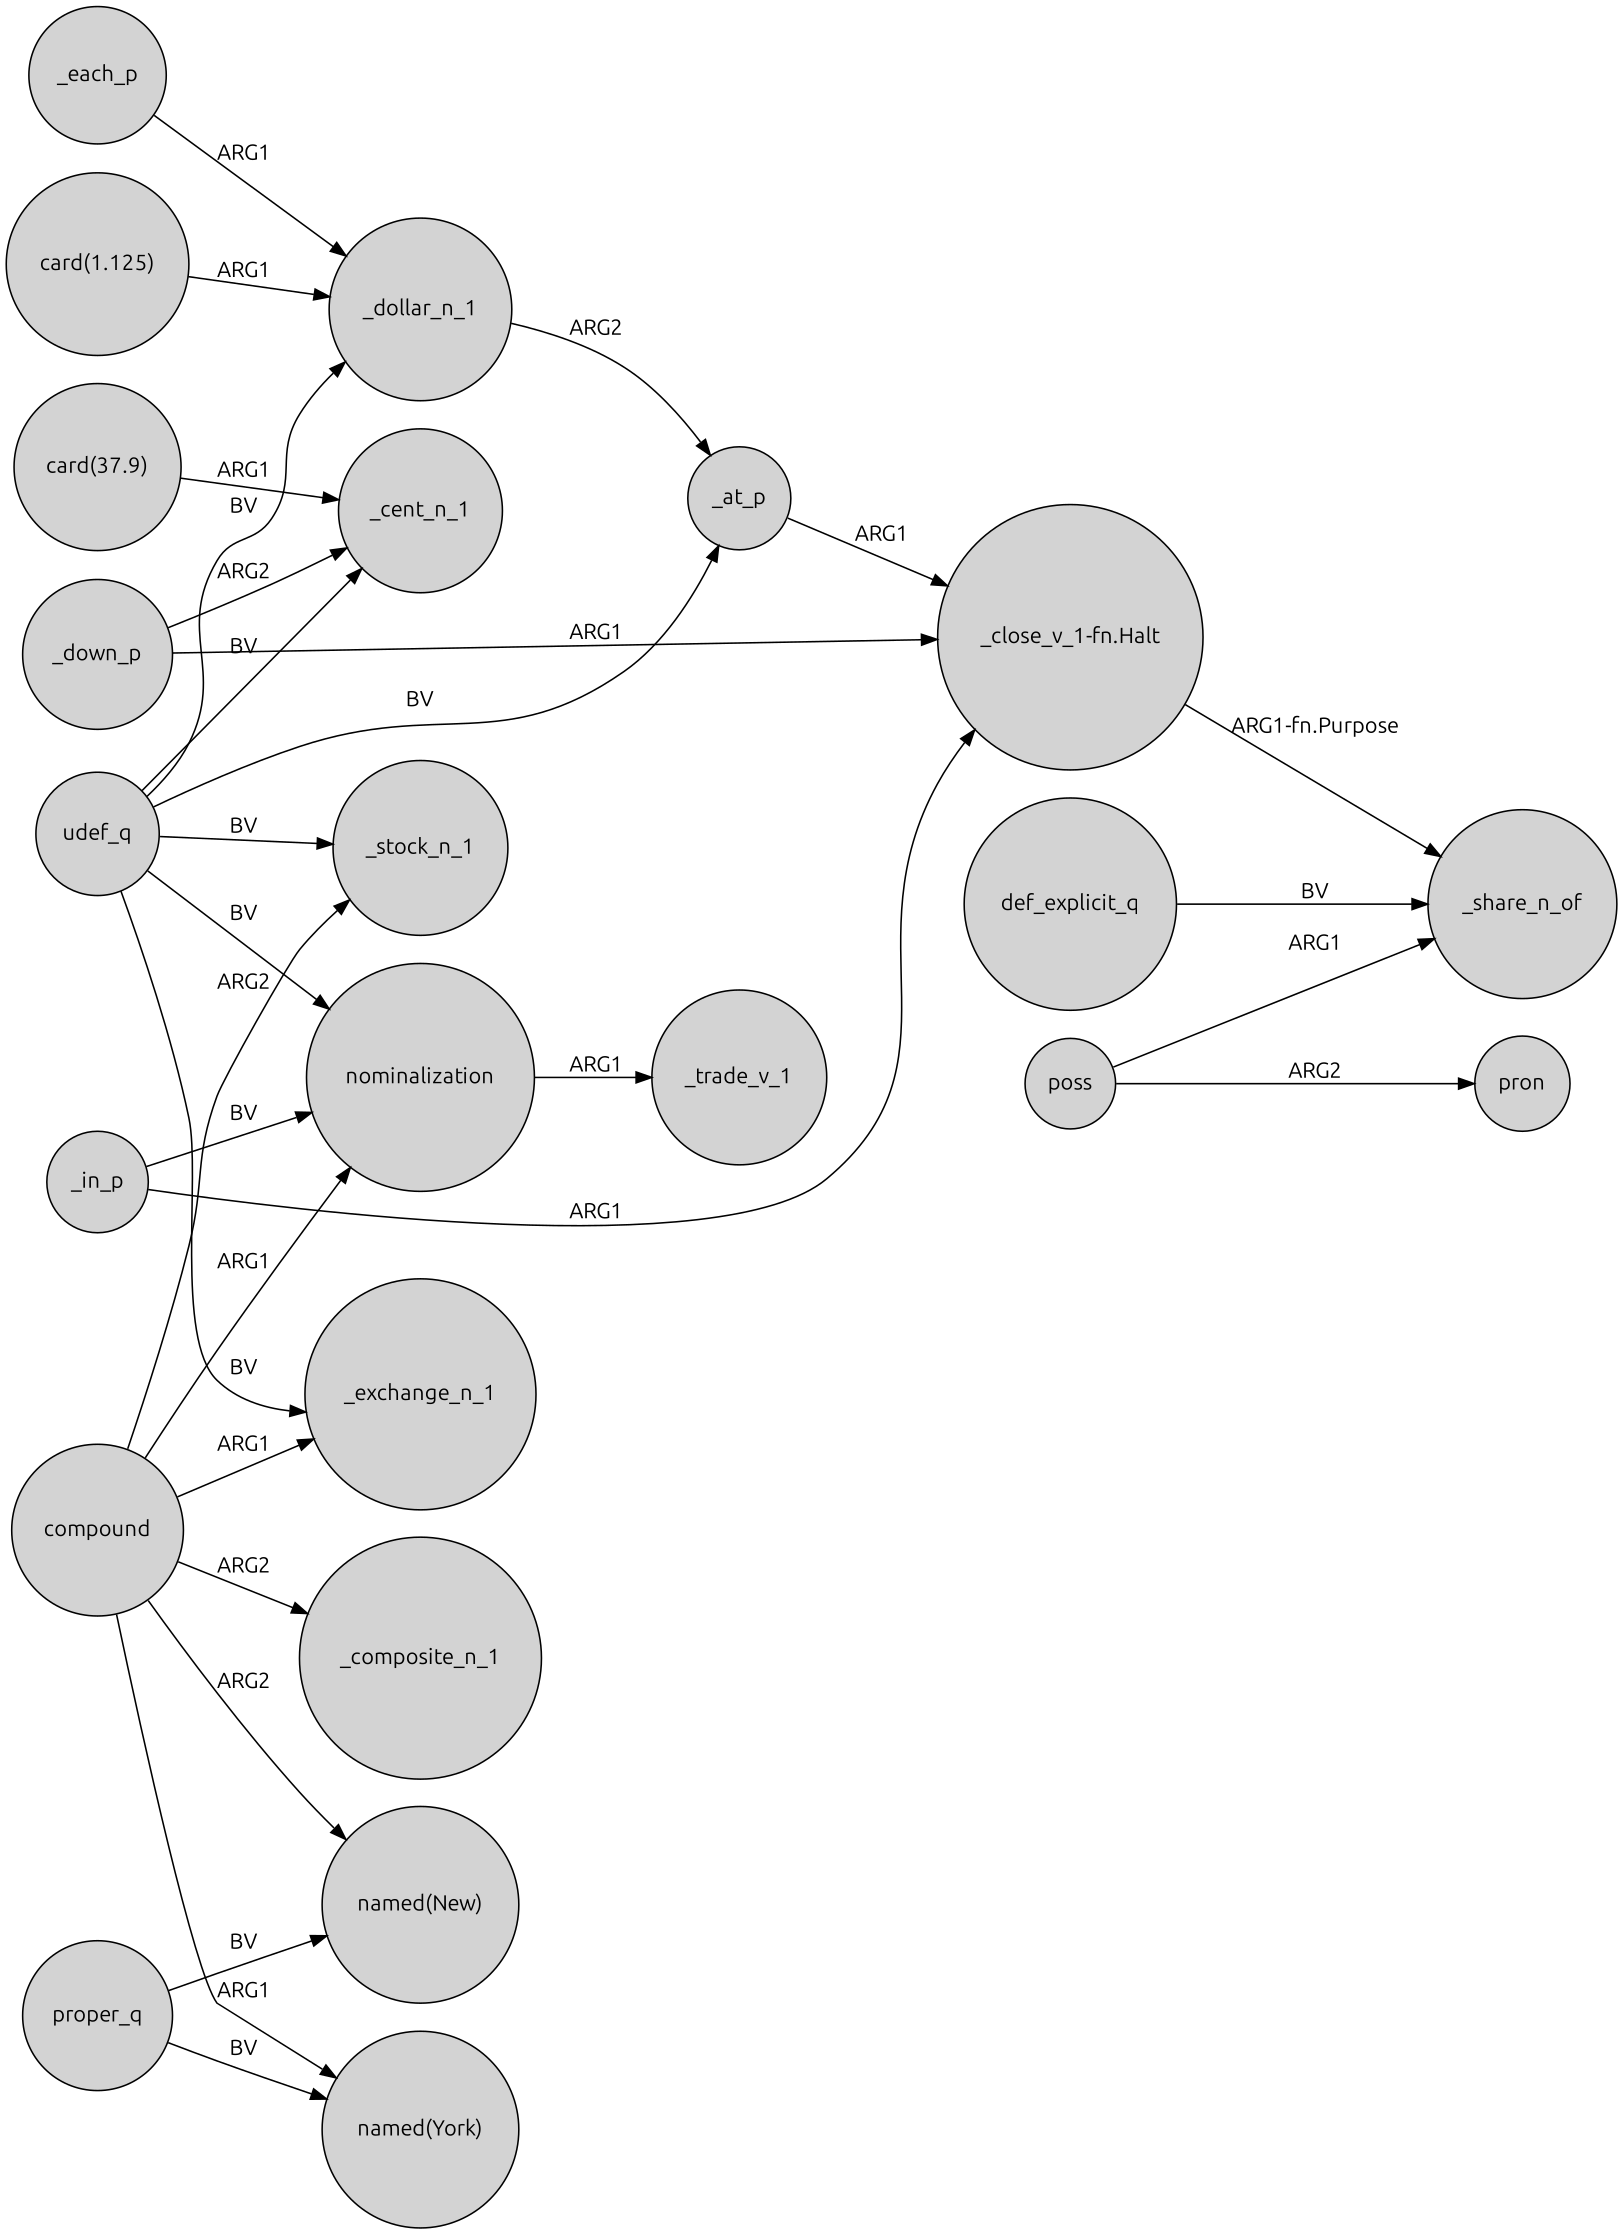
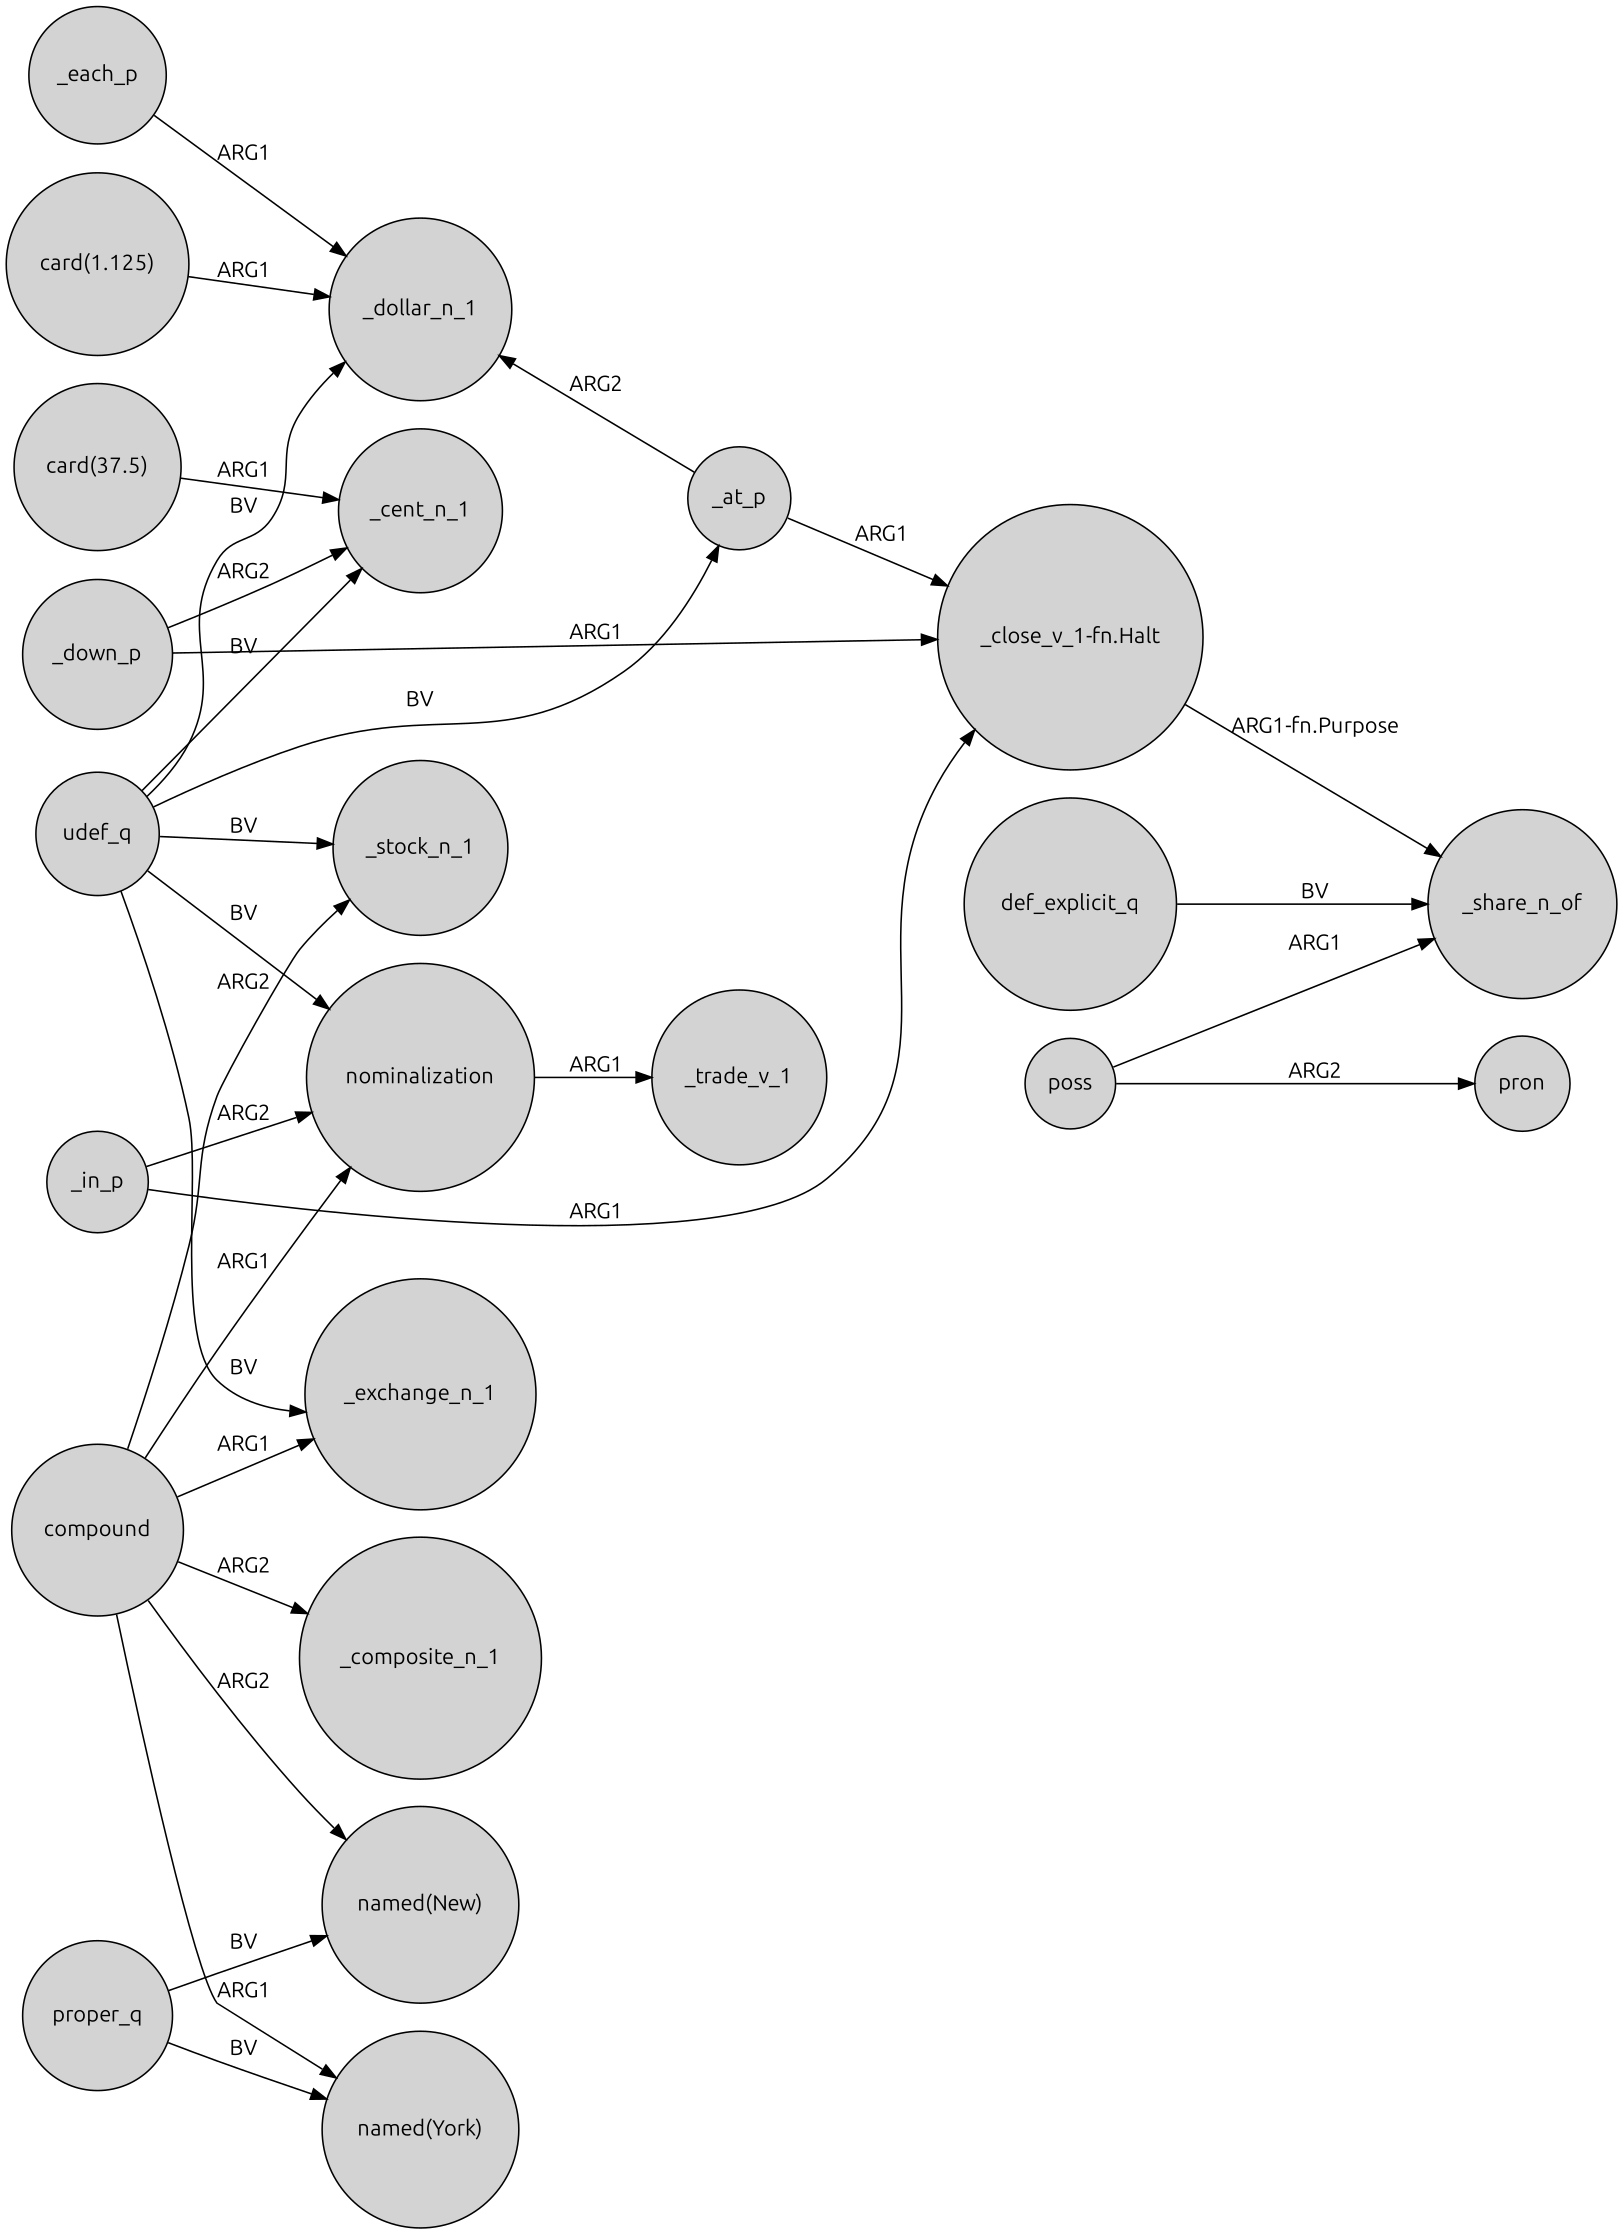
(618, 364) -> (604, 418)
(98, 467) -> (98, 467)
(244, 1114) -> (244, 1114)
